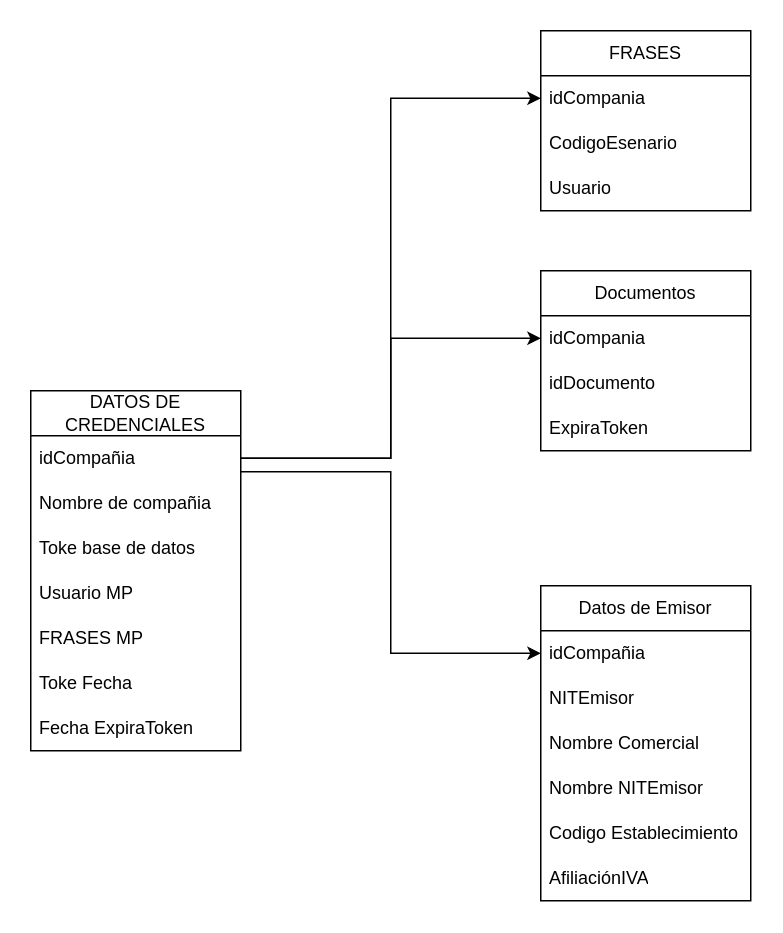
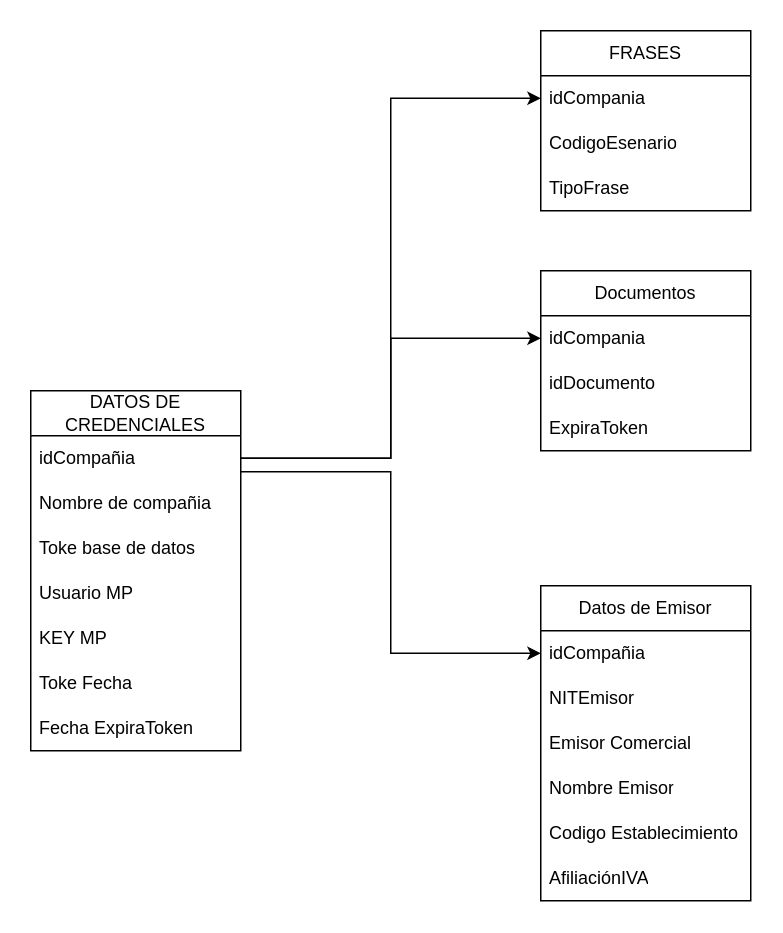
(583, 188) -> (593, 188)
(83, 638) -> (68, 638)
(623, 743) -> (621, 743)
(626, 788) -> (611, 788)
